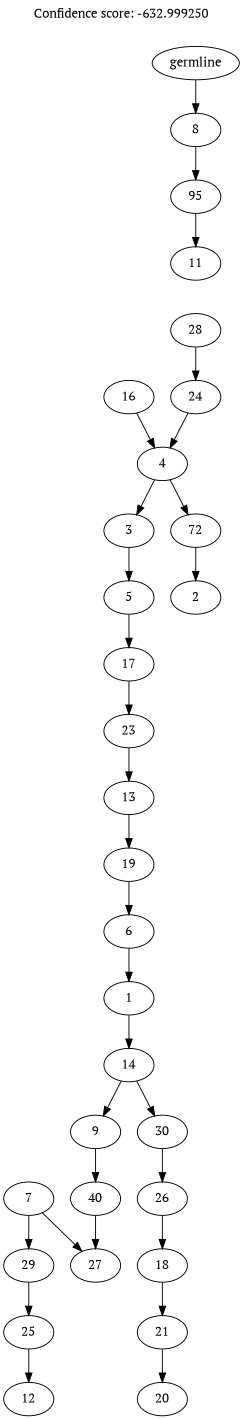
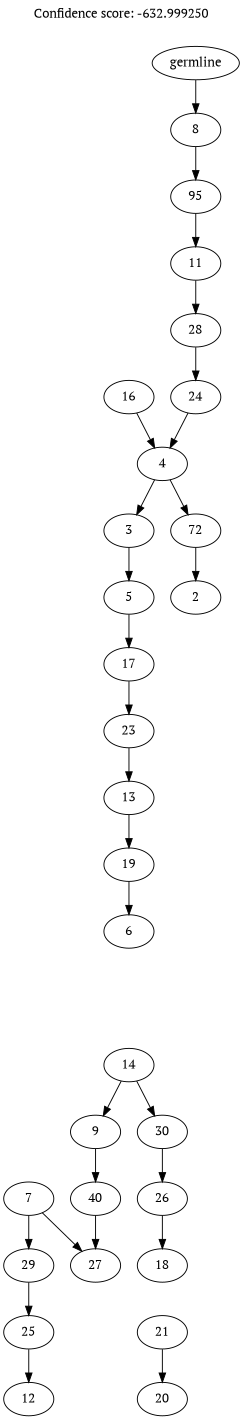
none -> (196, 292)
(129, 998) -> none
(162, 1294) -> none
